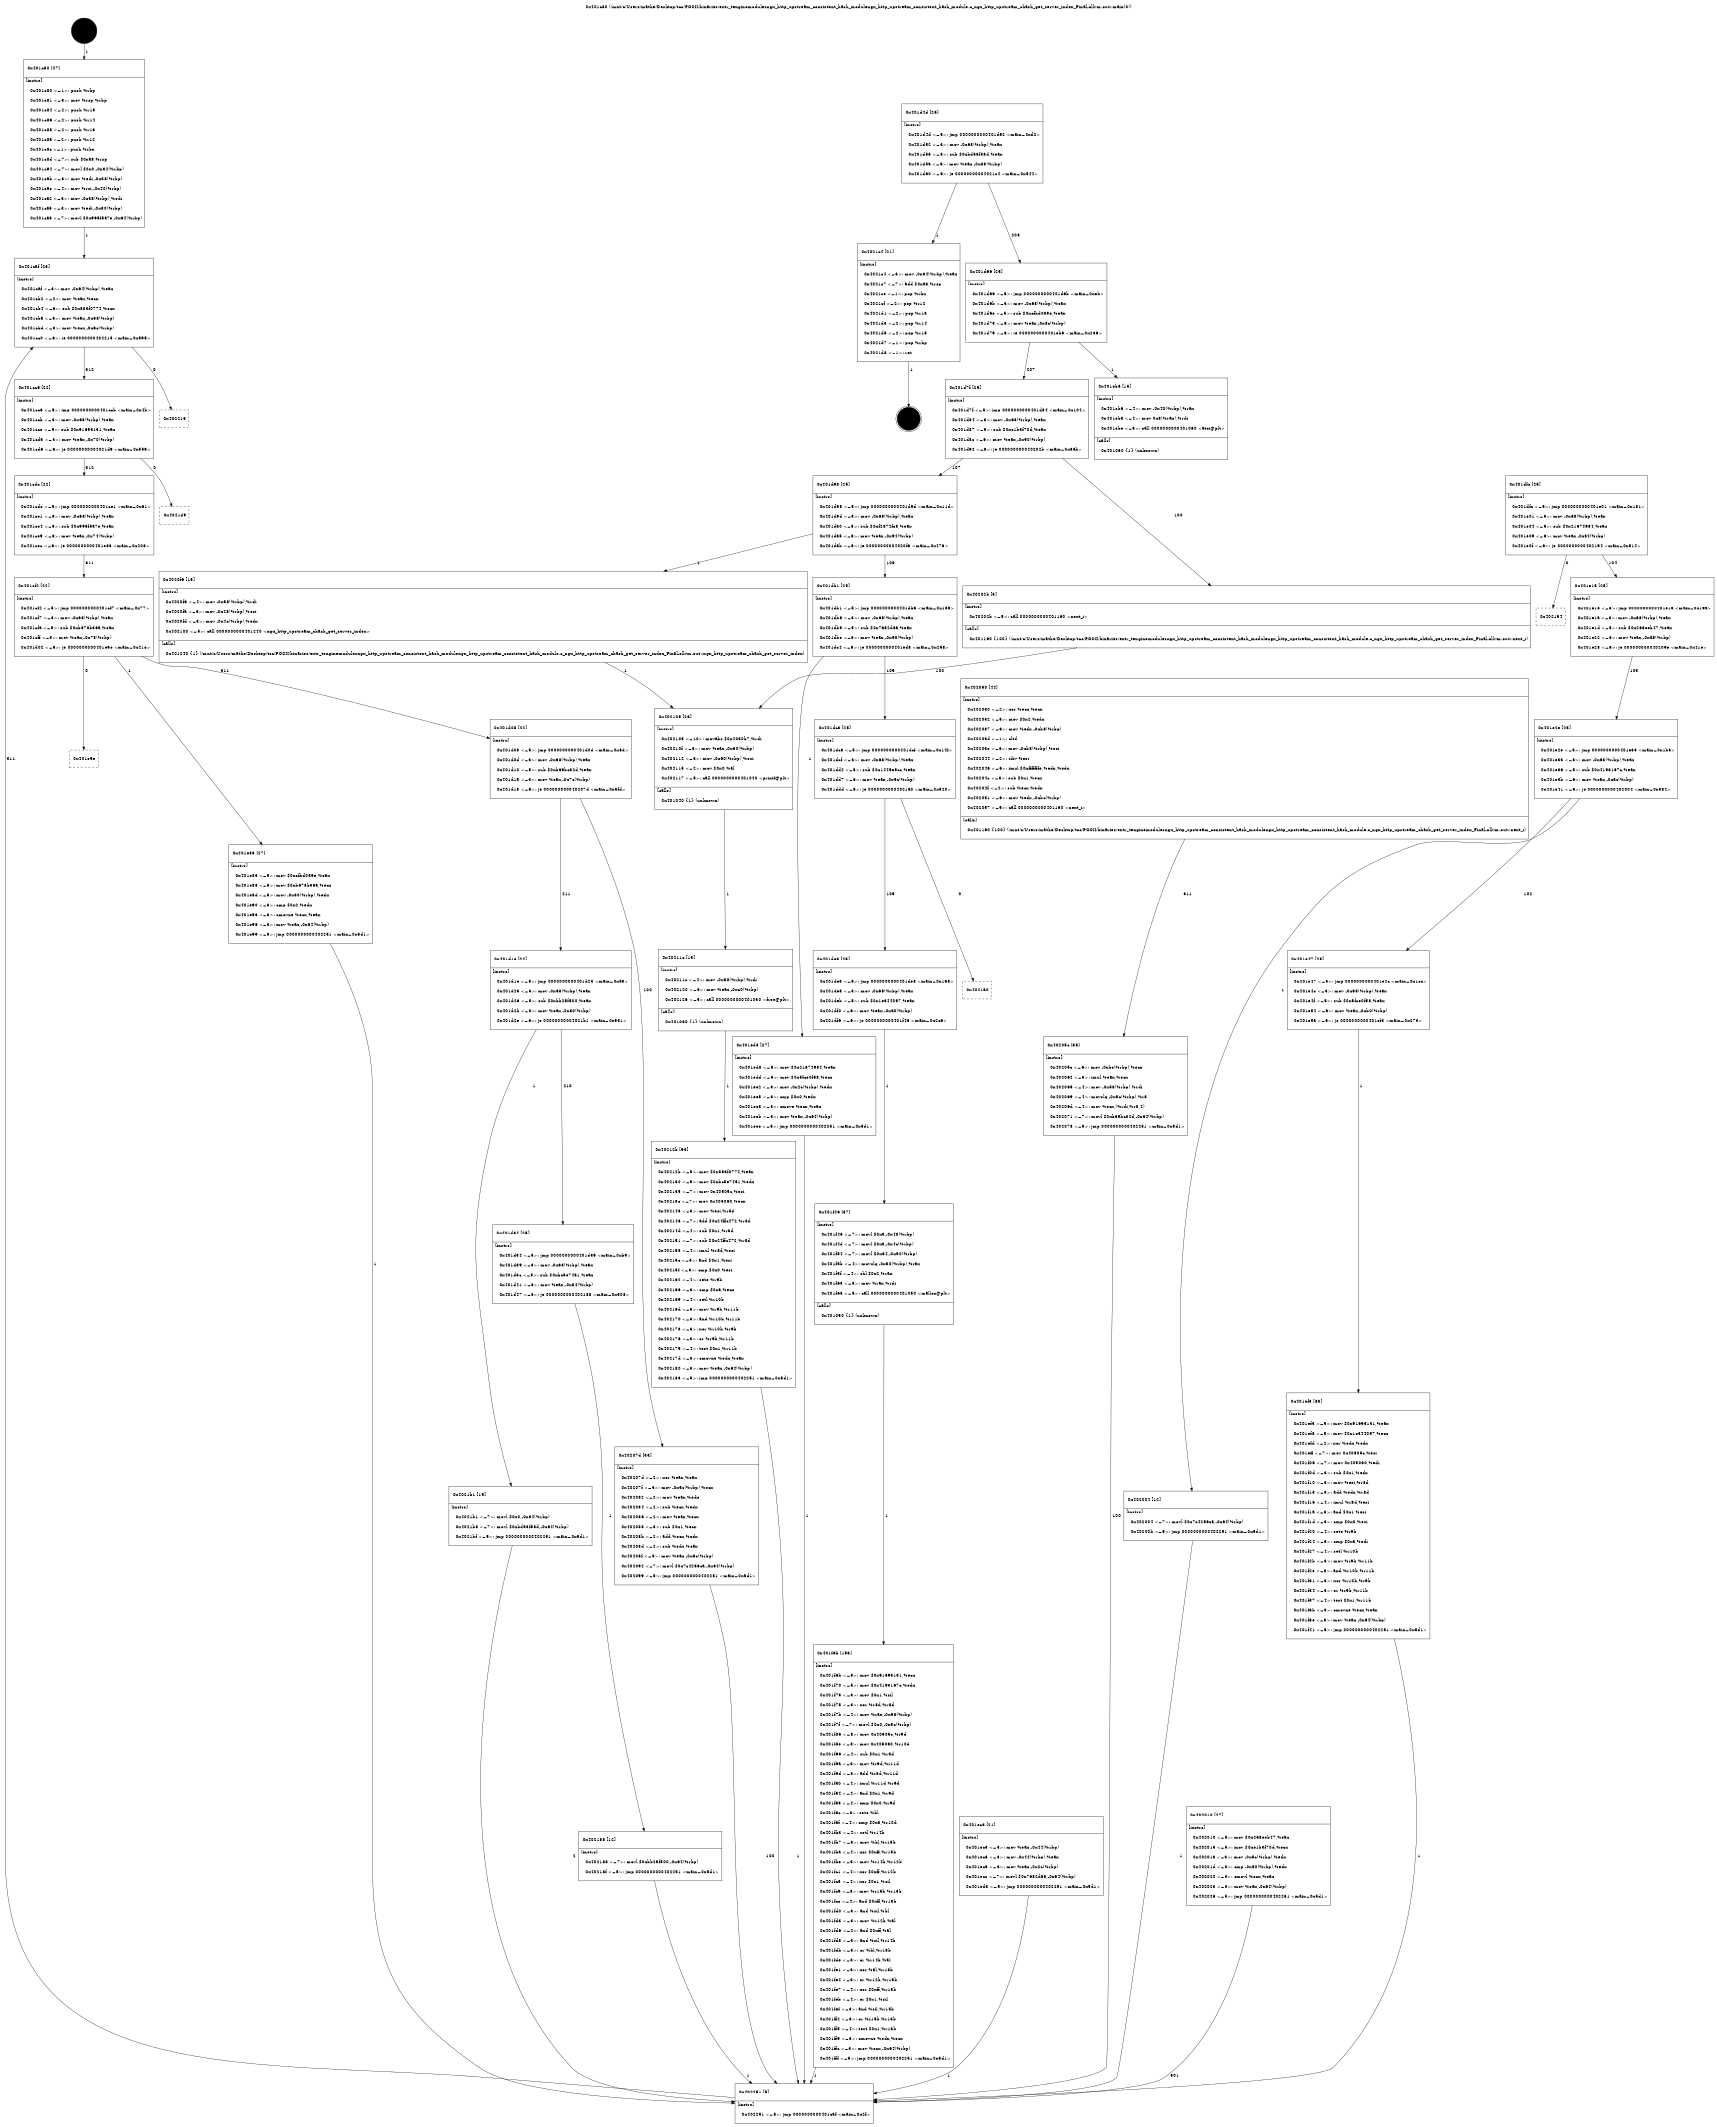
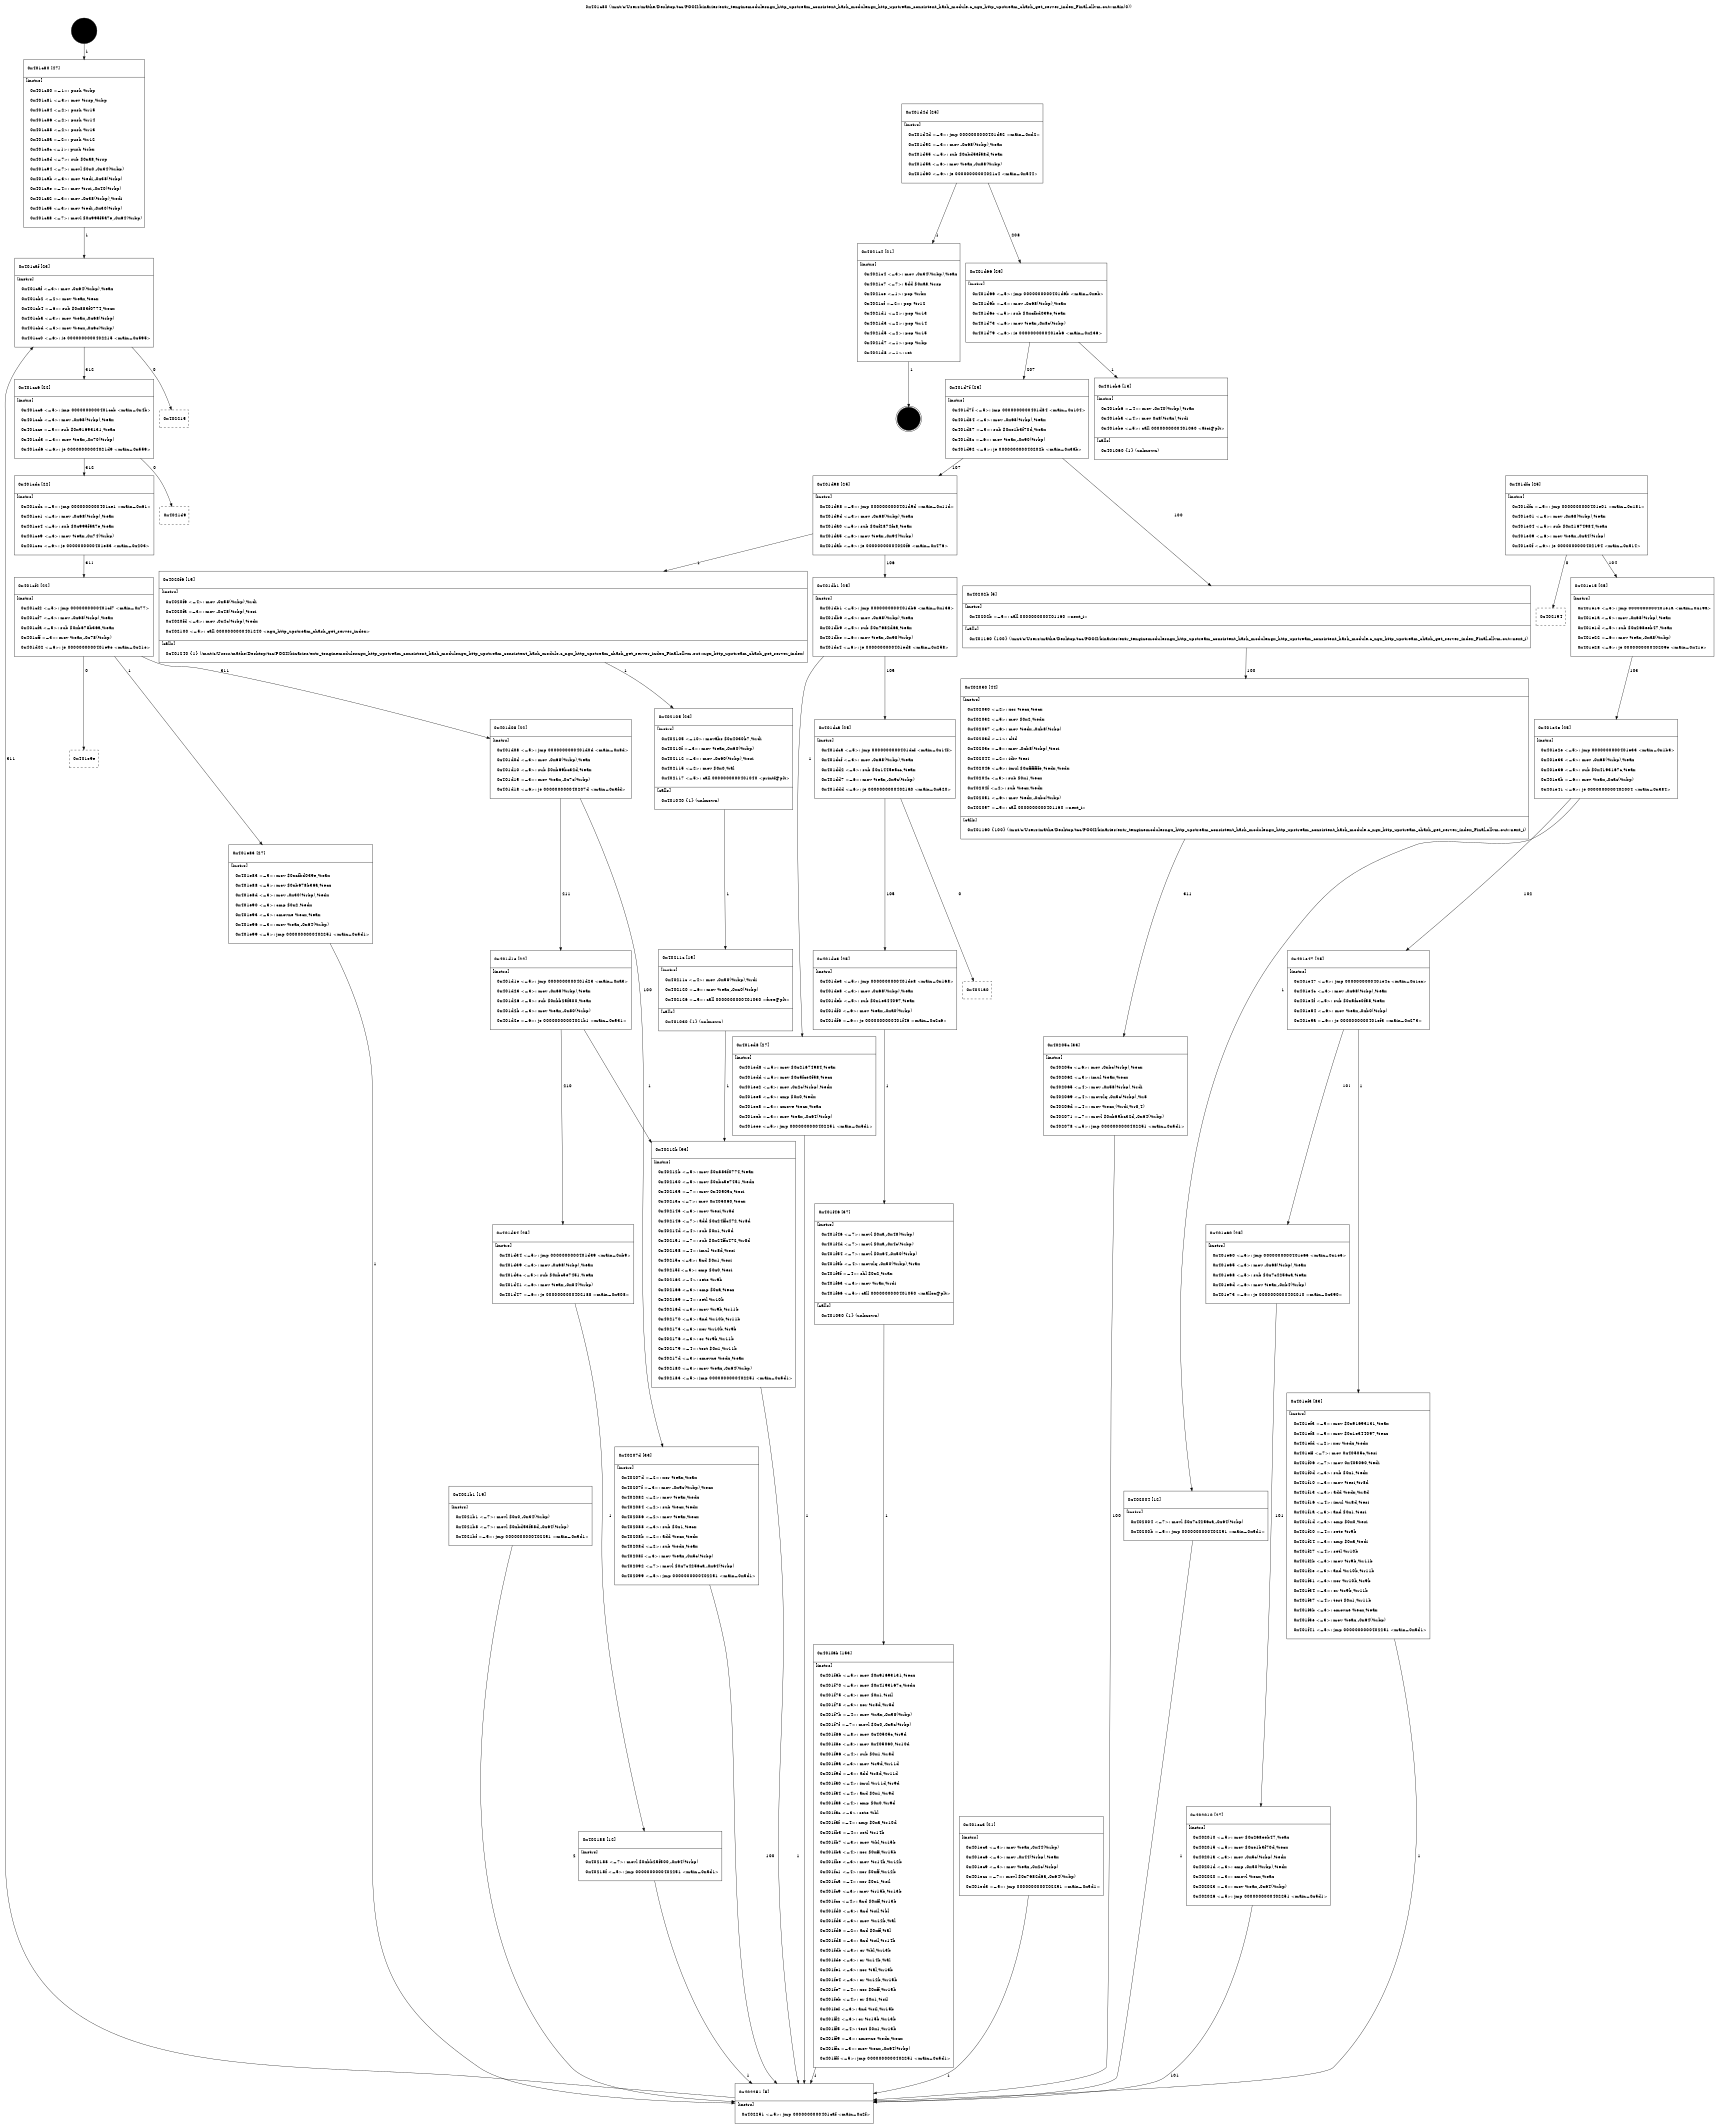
(915, 671) -> (1246, 662)
(476, 1253) -> (617, 1085)
none -> (1278, 1264)
(1174, 2075) -> (1174, 2075)
